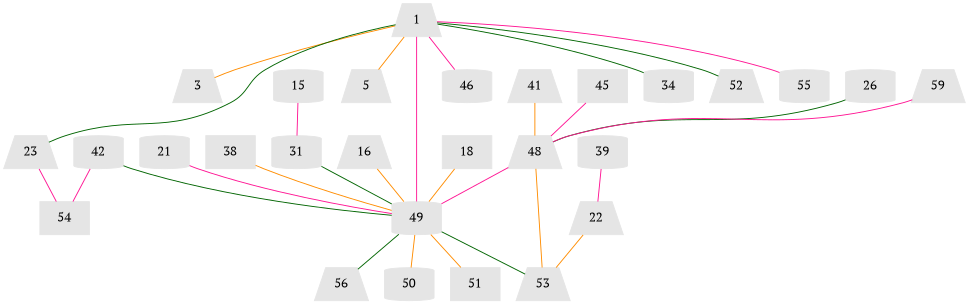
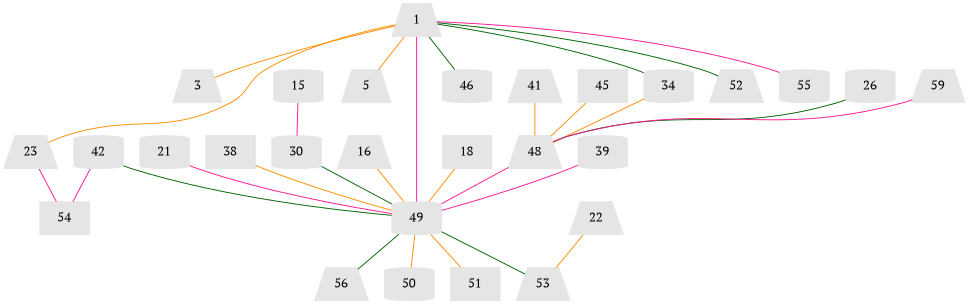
(442, 53) -> (442, 53)
(230, 103) -> (230, 103)
(568, 119) -> (568, 119)
(297, 152) -> (297, 152)
(599, 185) -> (510, 190)
(539, 218) -> (599, 121)
